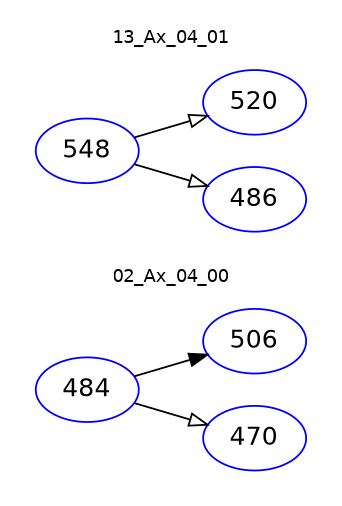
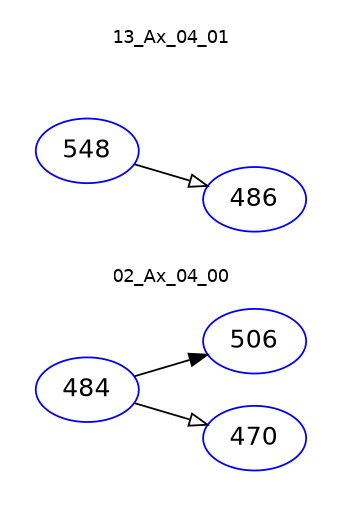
(255, 102) -> none
